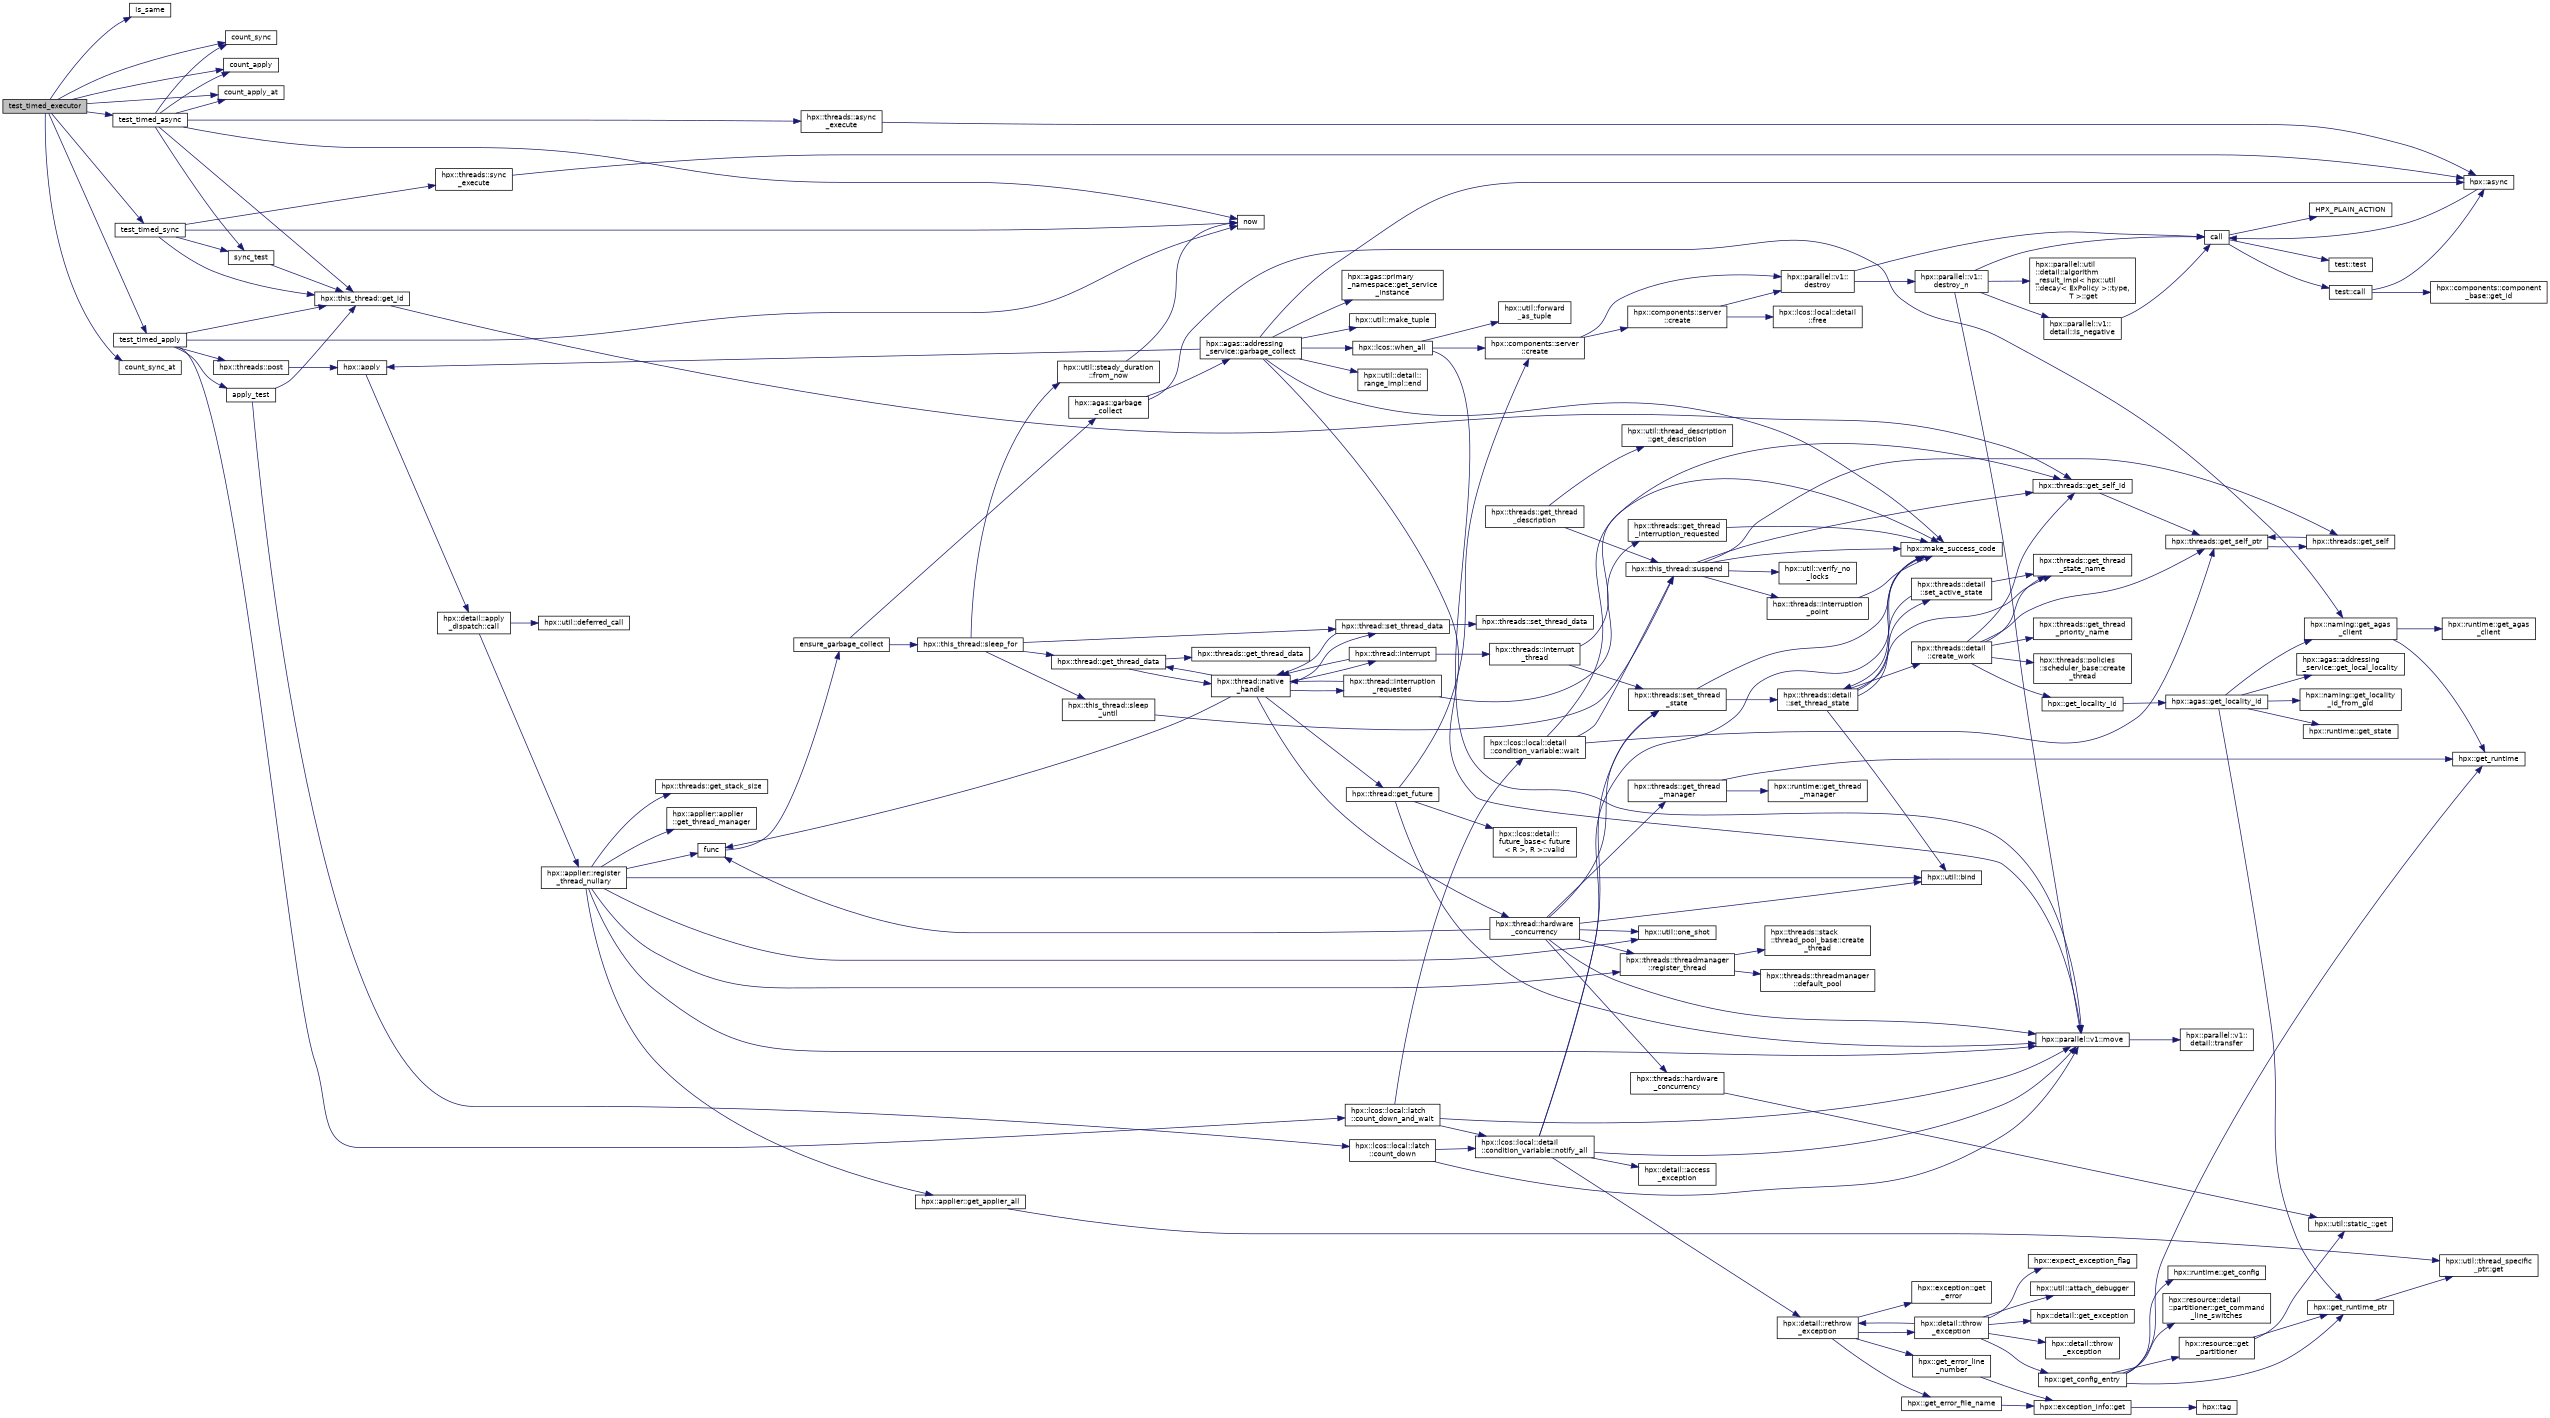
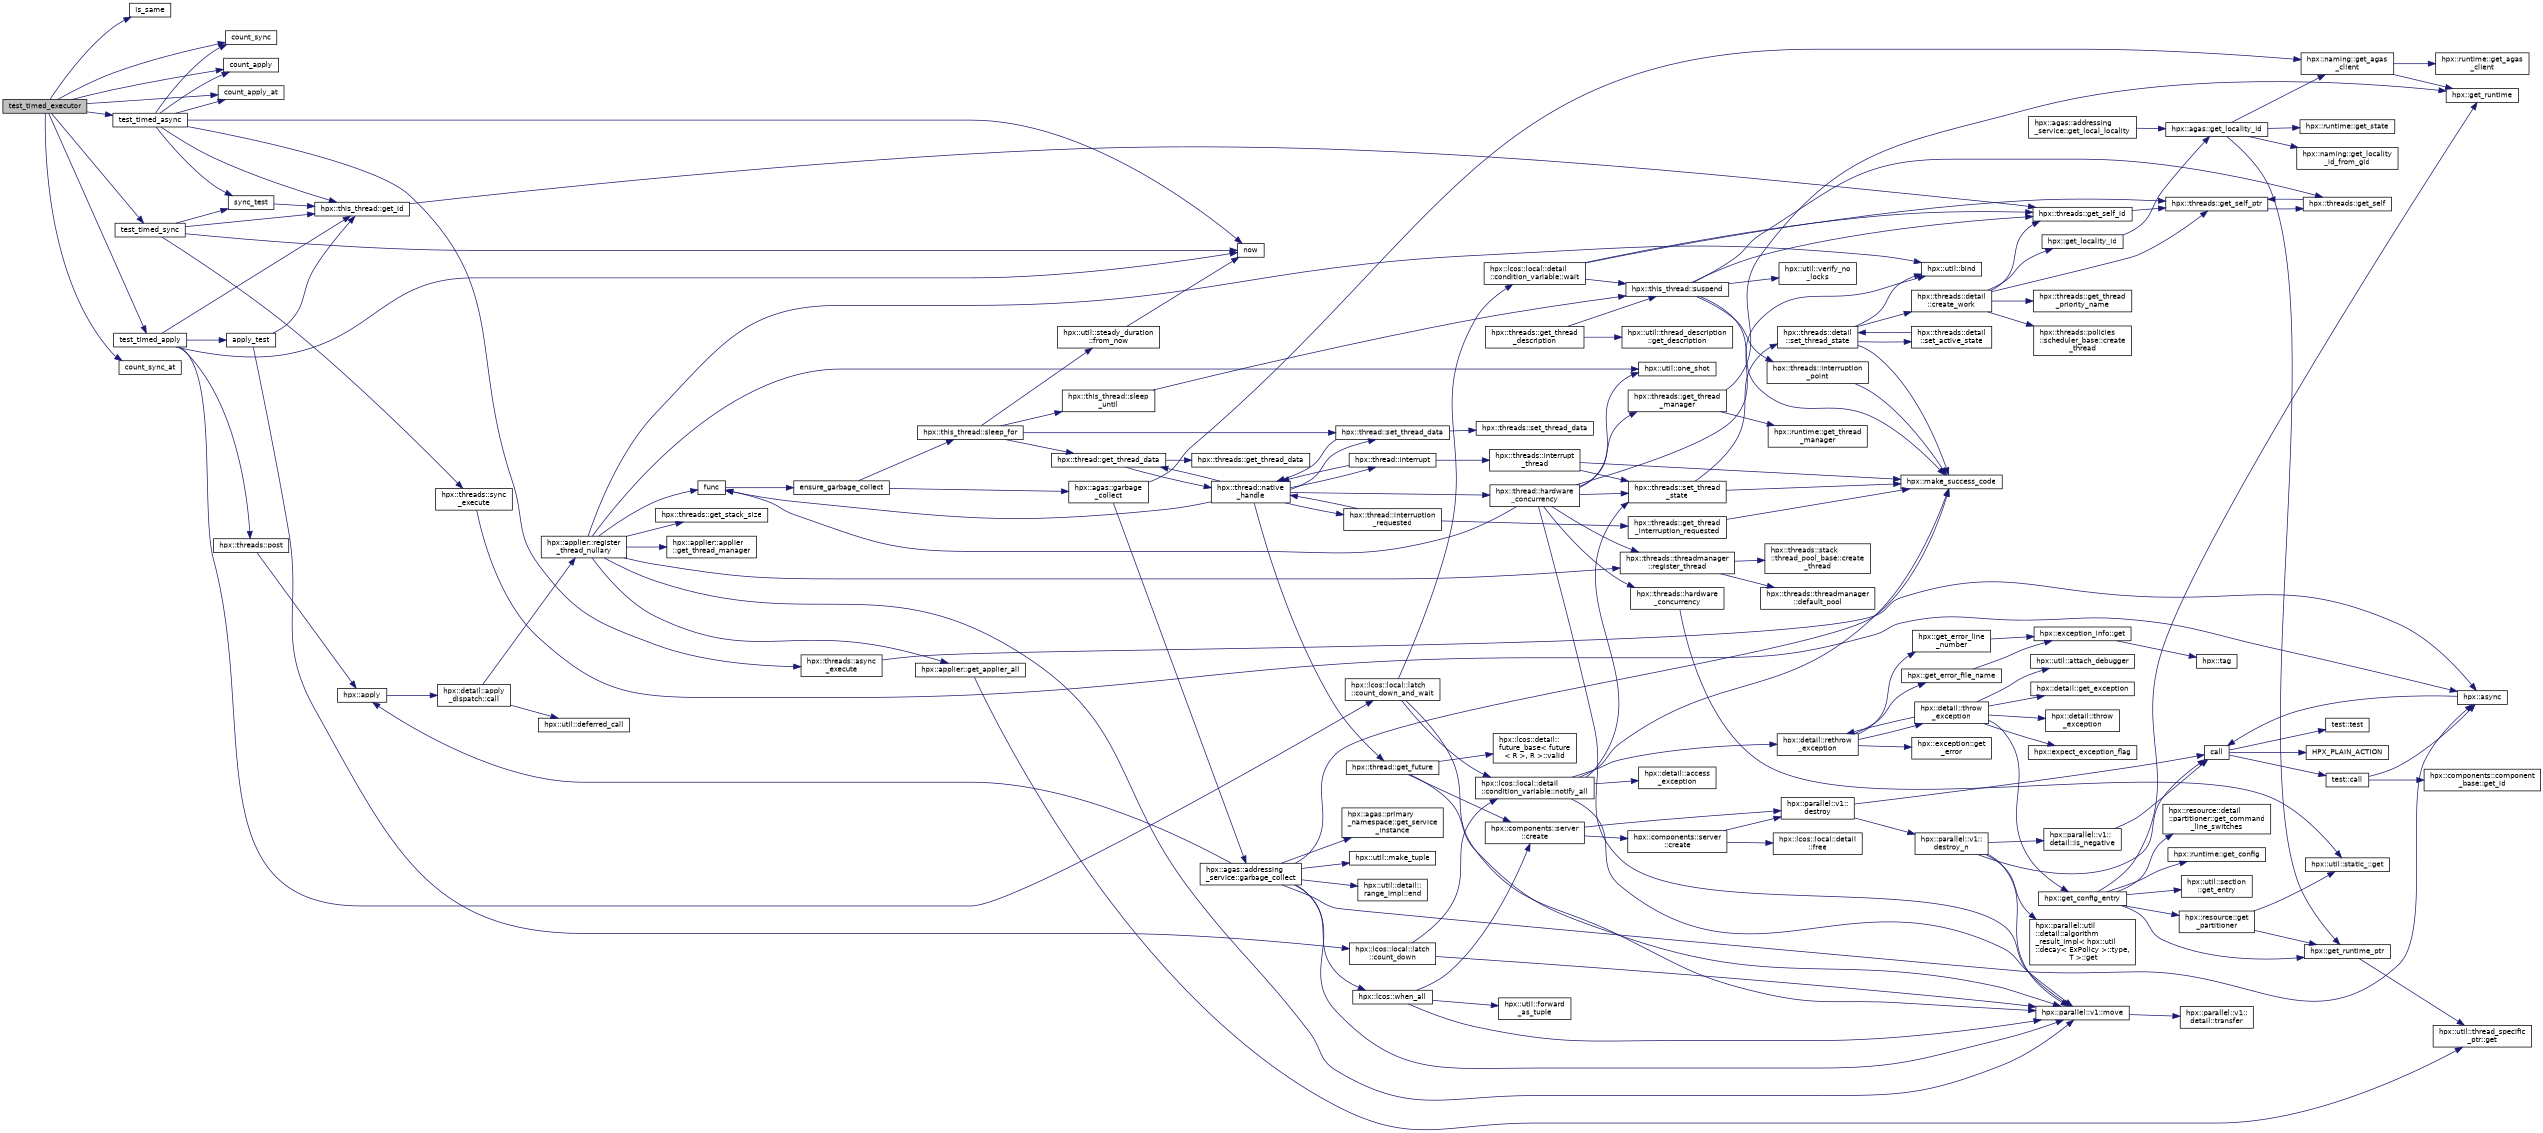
(2083, 565) -> none
(2273, 686) -> (2147, 128)
none -> (2217, 886)
